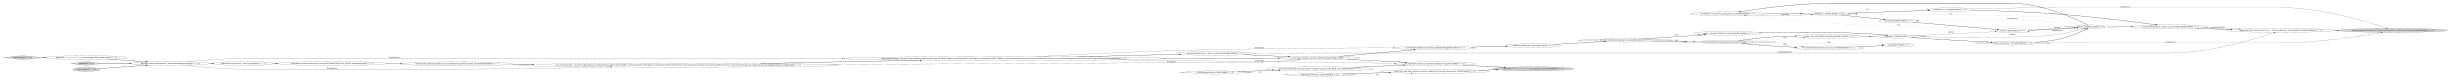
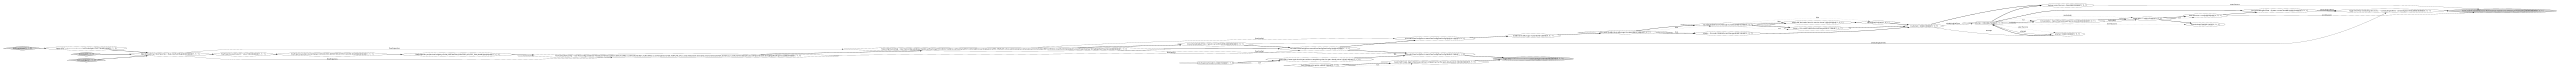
(1951, 14) -> (2067, 15)
none -> (1899, 24)
(1955, 26) -> none
(2012, 35) -> (1953, 24)
(1899, 36) -> (1924, 26)
(2062, 39) -> (2015, 10)
(2012, 43) -> (2067, 5)
(1899, 45) -> (1878, 22)
(86, 69) -> (86, 60)
